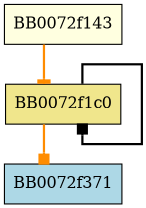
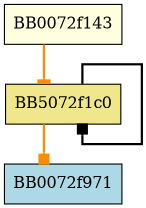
(63, 104) -> (63, 104)
(63, 184) -> (63, 184)
